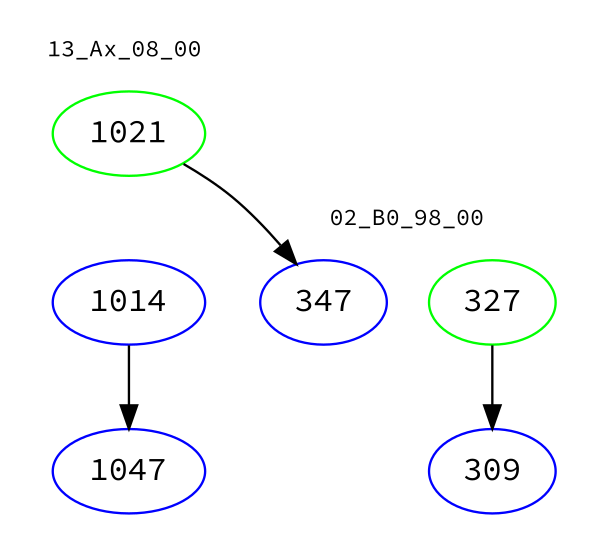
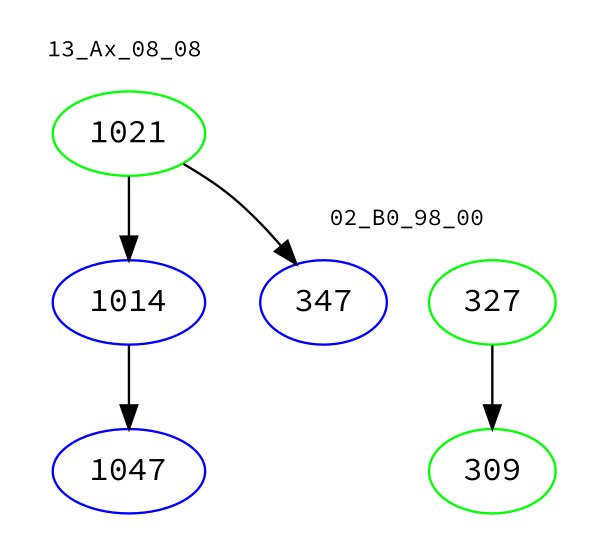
(125, 50) -> (125, 50)
none -> (129, 207)
(492, 471) -> (492, 471)
